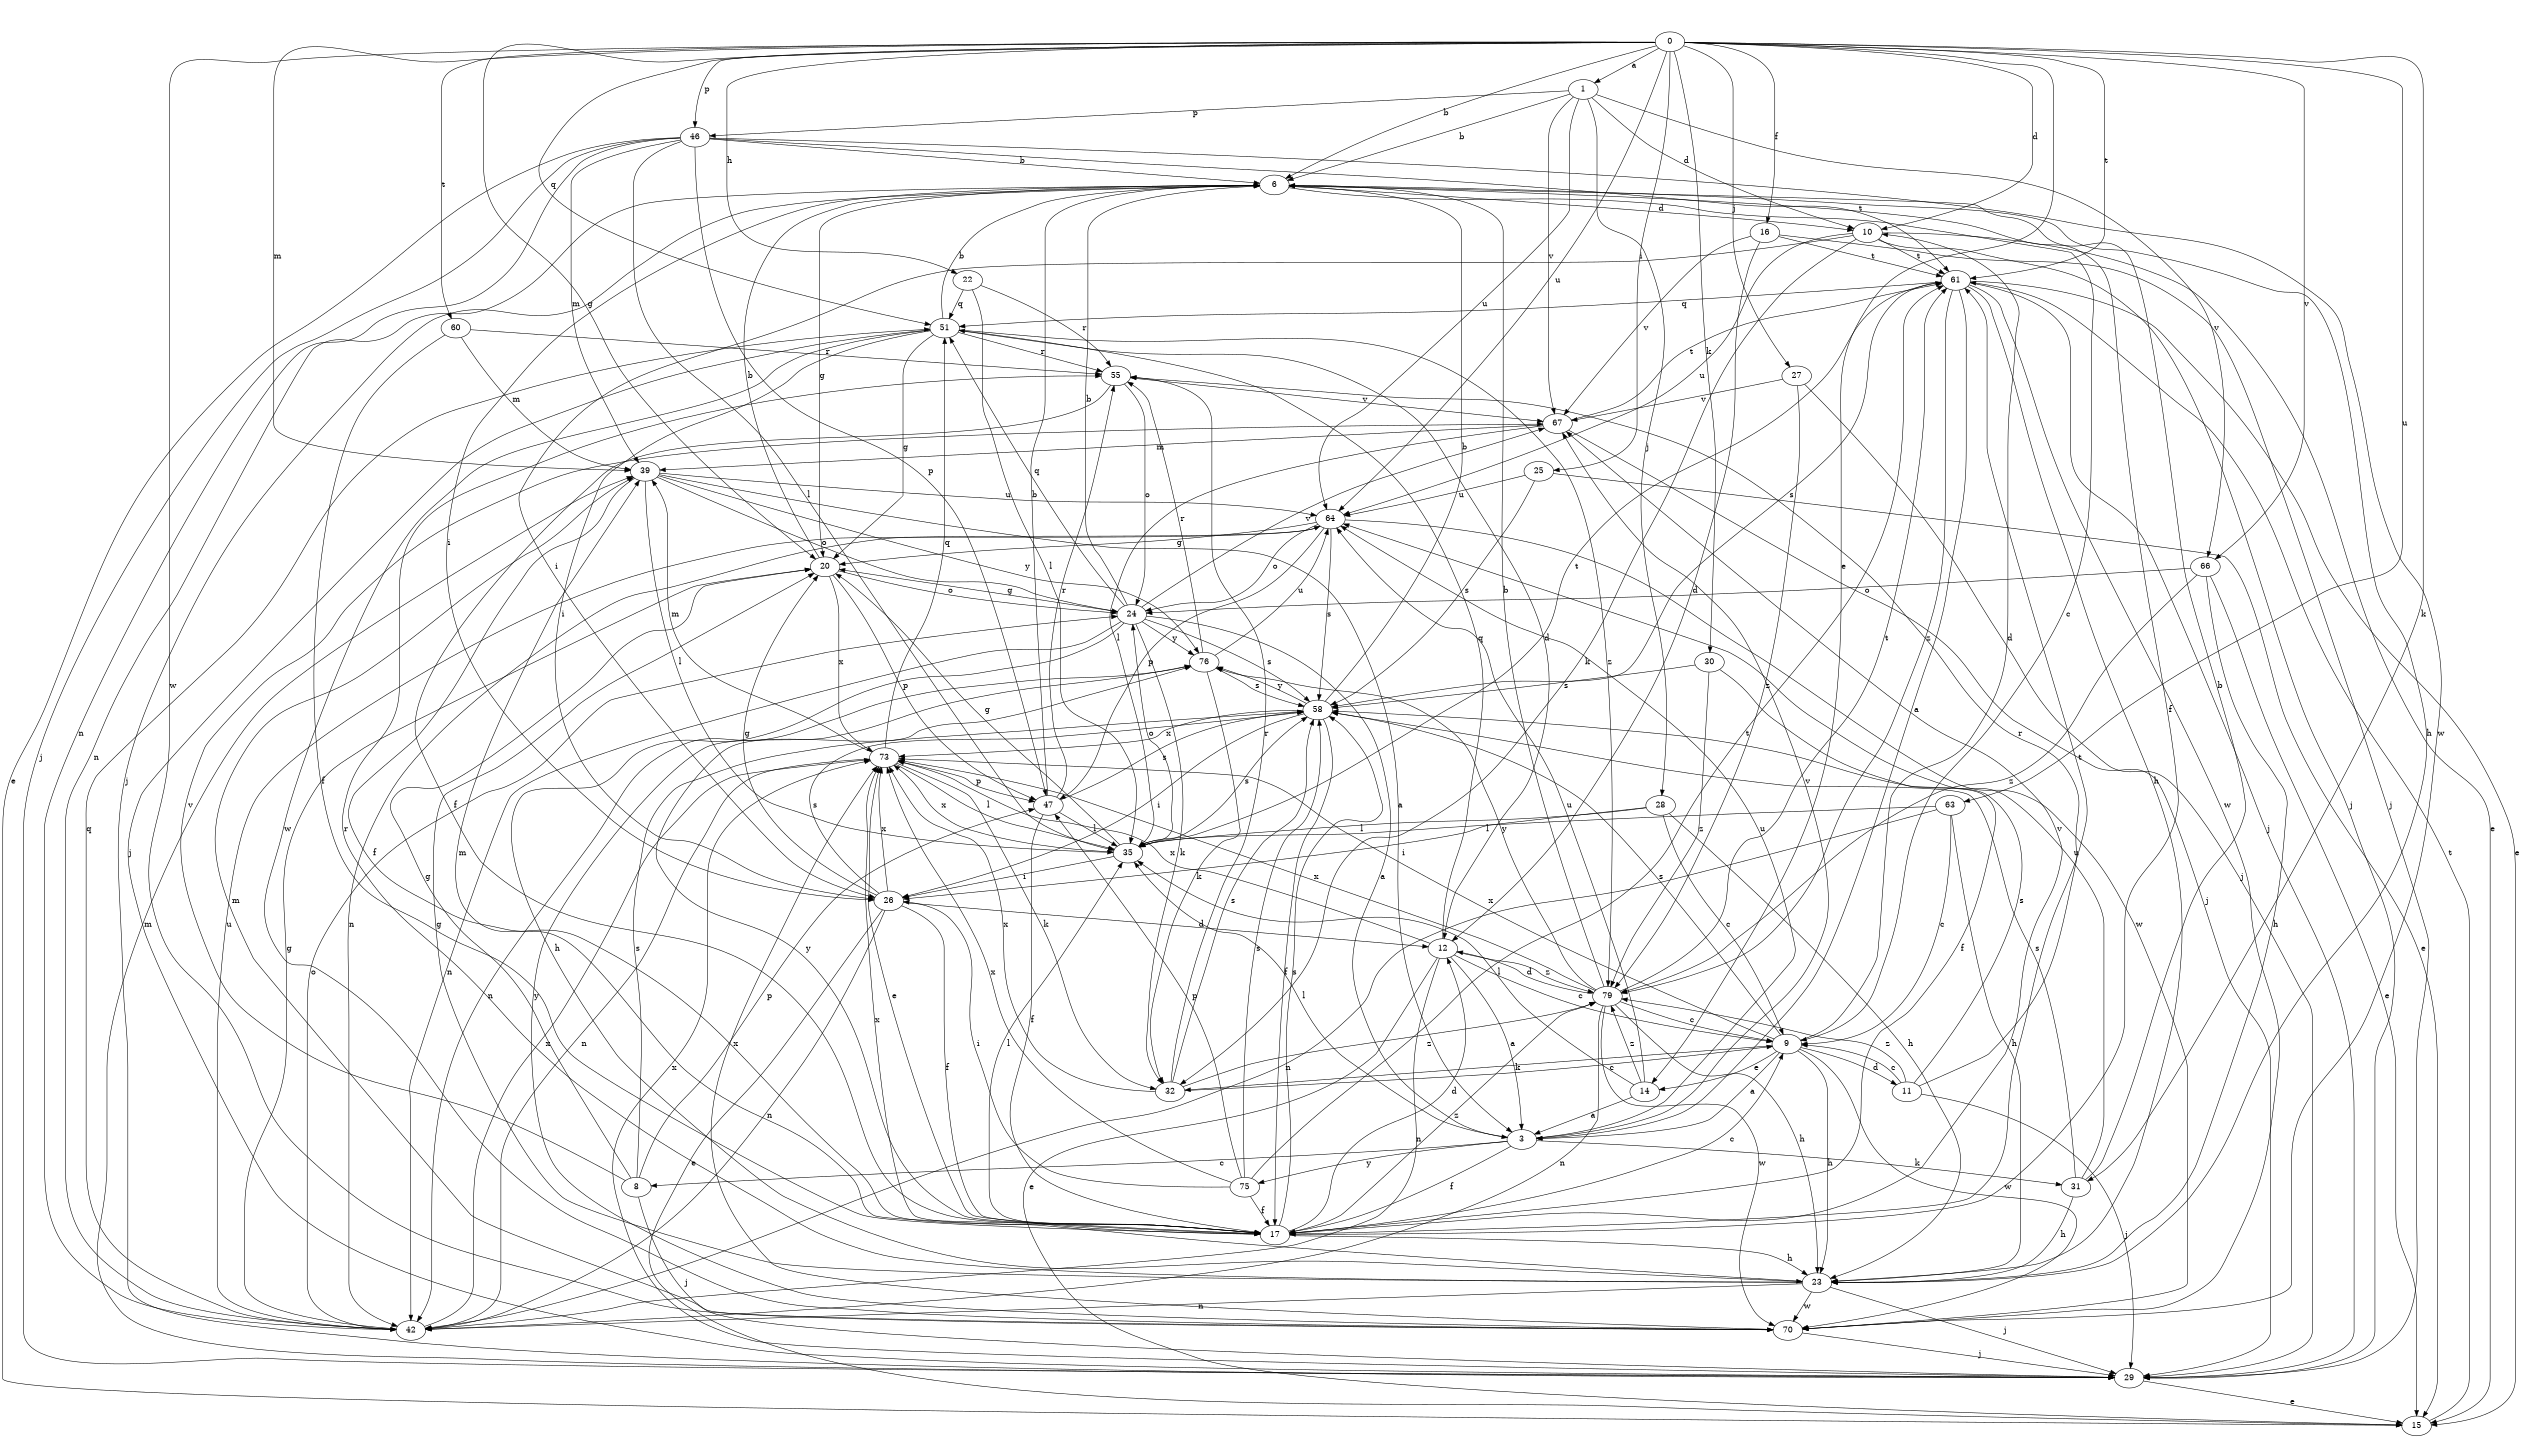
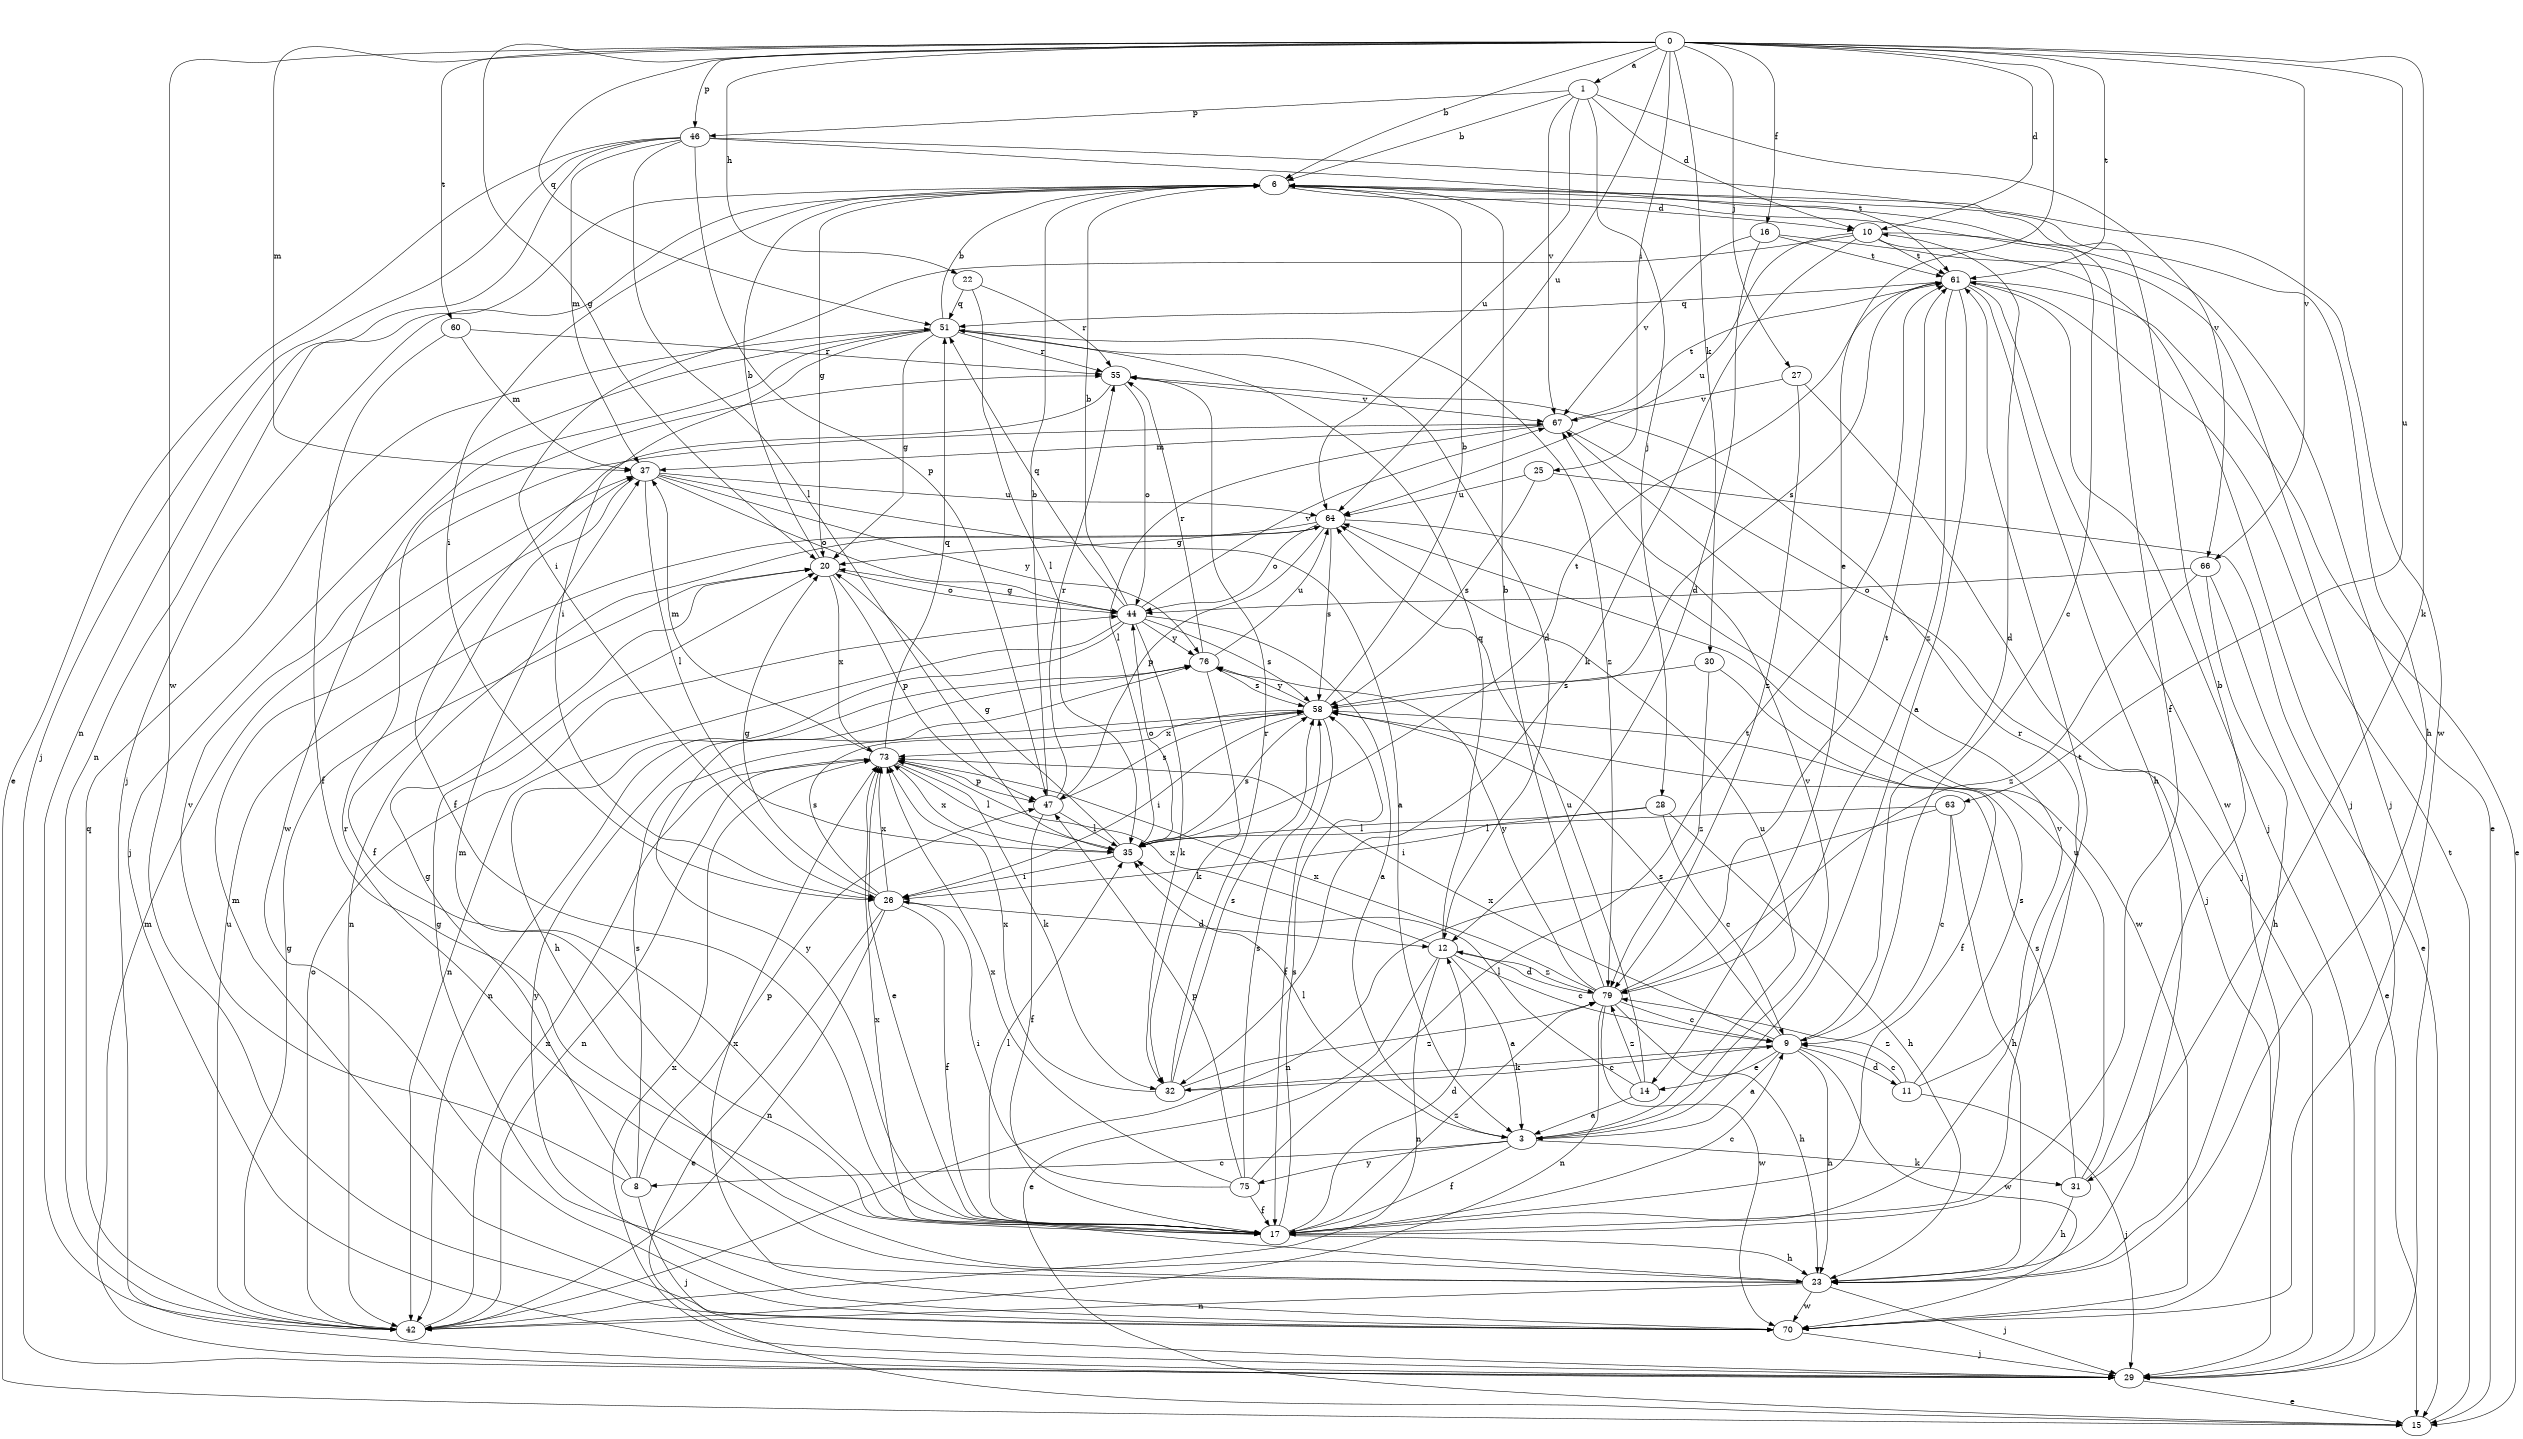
(982, 161) -> none
(645, 471) -> (645, 471)
(1132, 614) -> (1132, 614)
